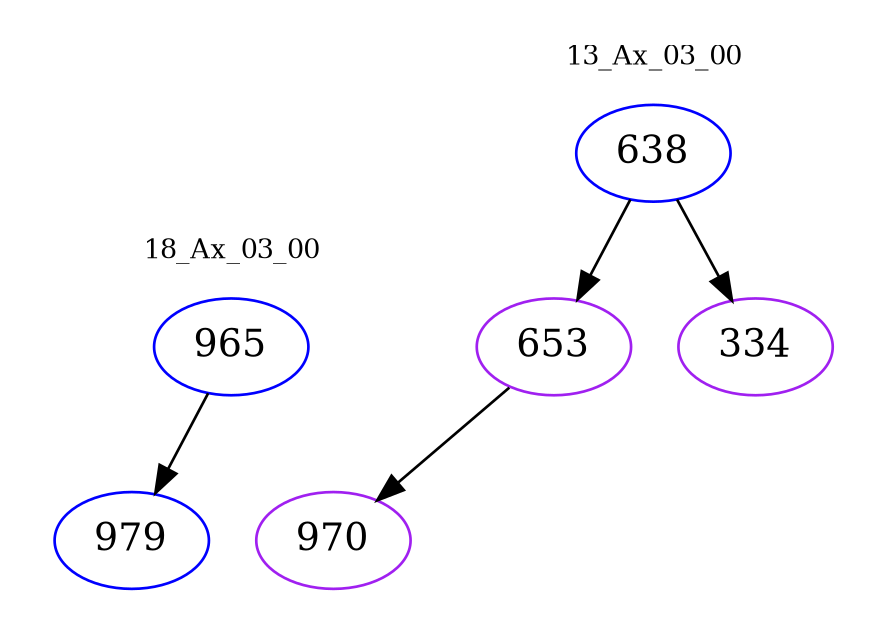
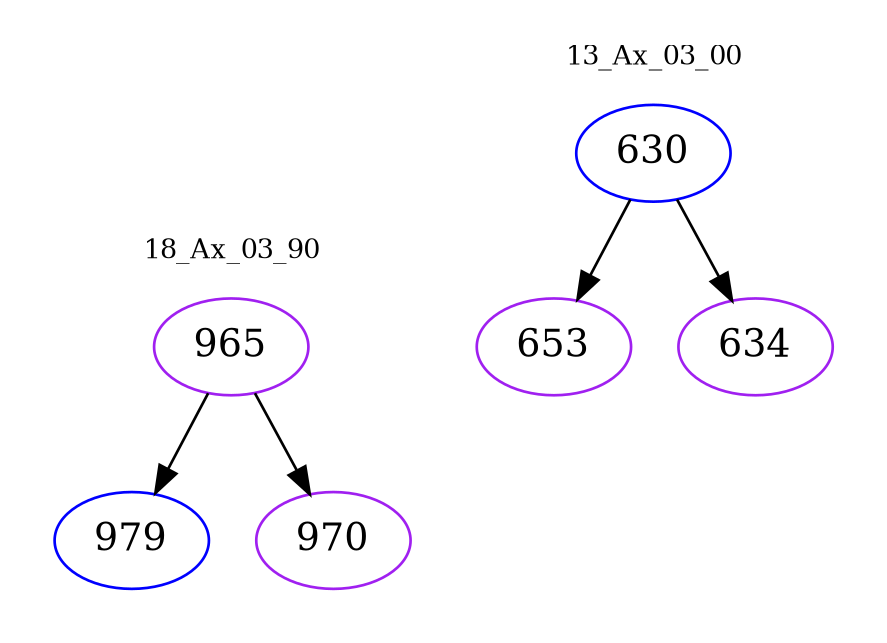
(653, 153) -> (653, 153)
(233, 251) -> (233, 251)
(231, 347) -> (231, 347)
(756, 347) -> (756, 347)
(454, 435) -> (276, 432)
